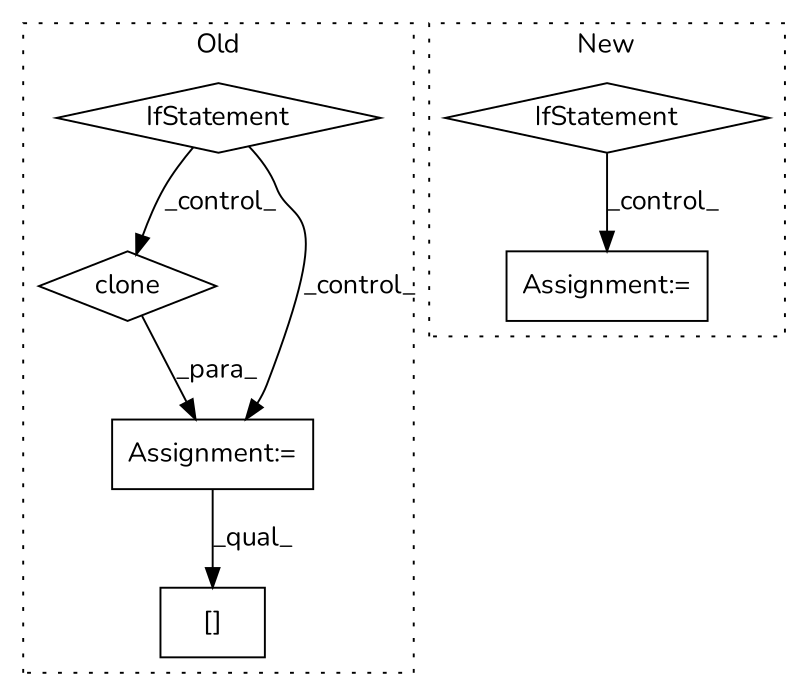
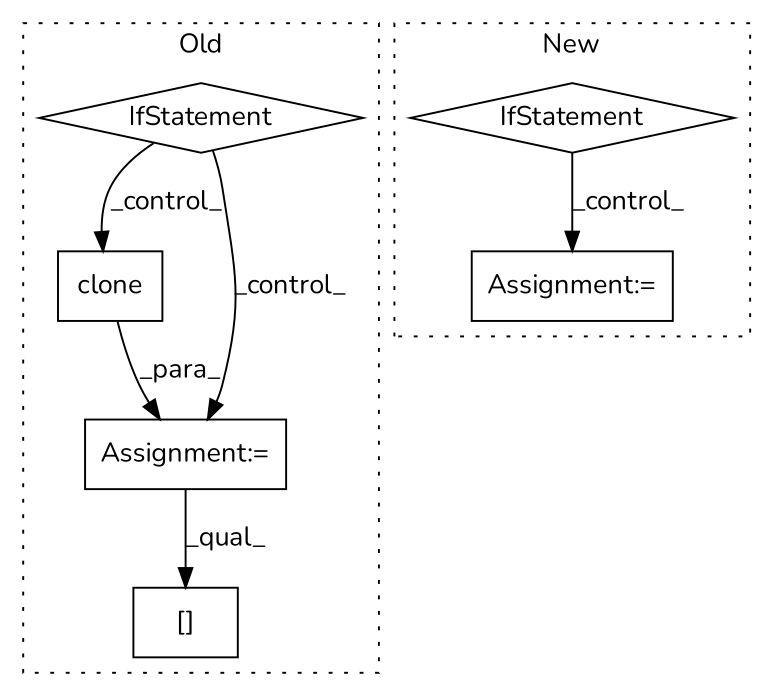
(128, 286) -> (110, 286)
